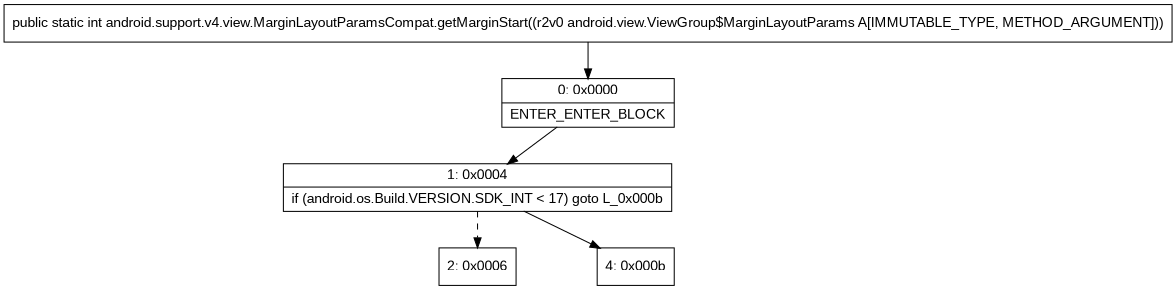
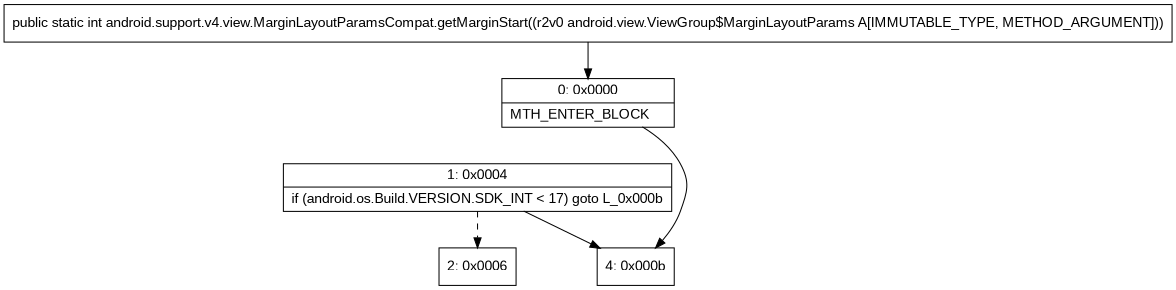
(588, 115) -> (580, 115)
(536, 143) -> (686, 178)
